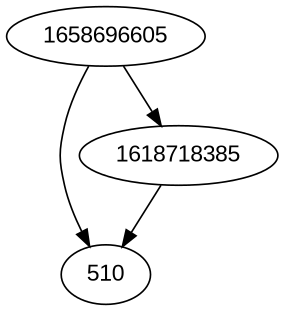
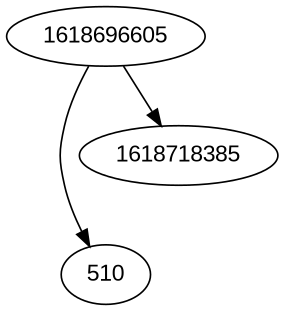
(106, 36) -> (106, 36)
(146, 209) -> none
